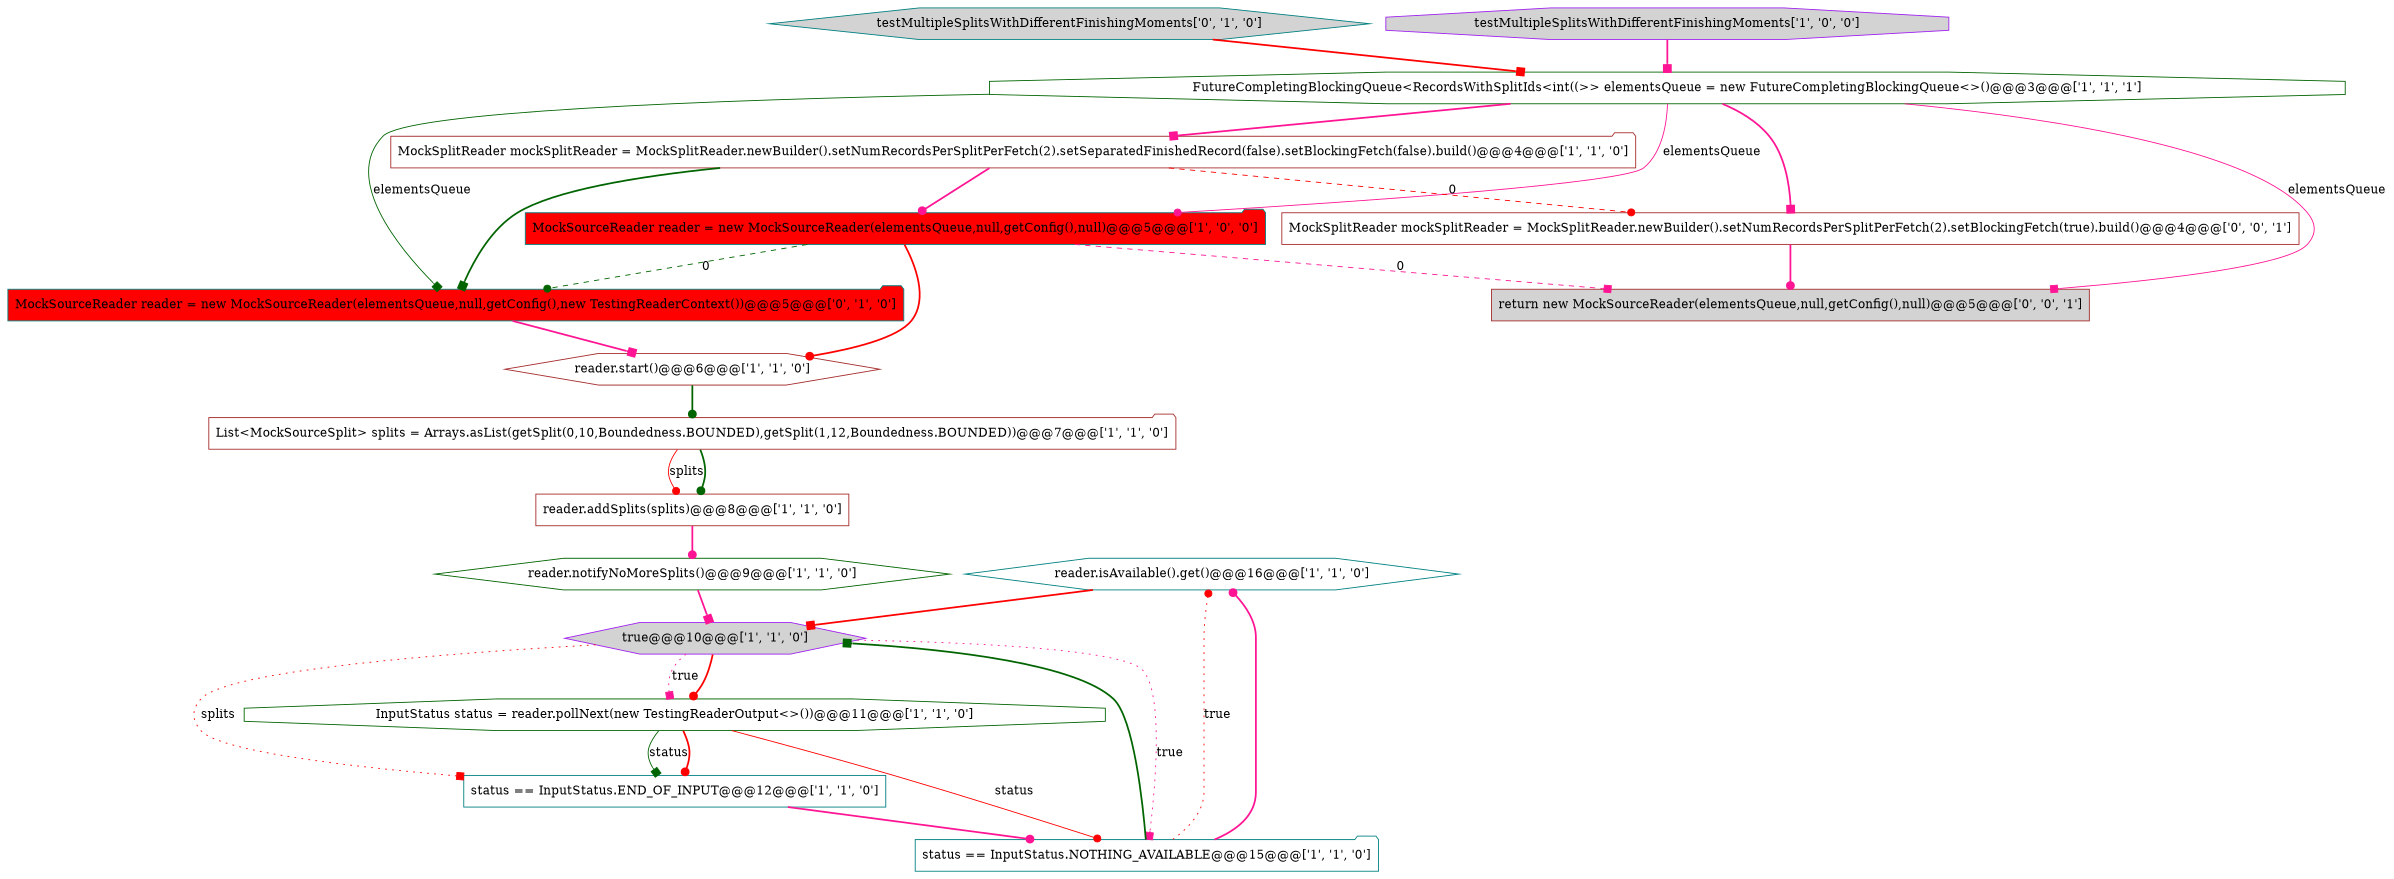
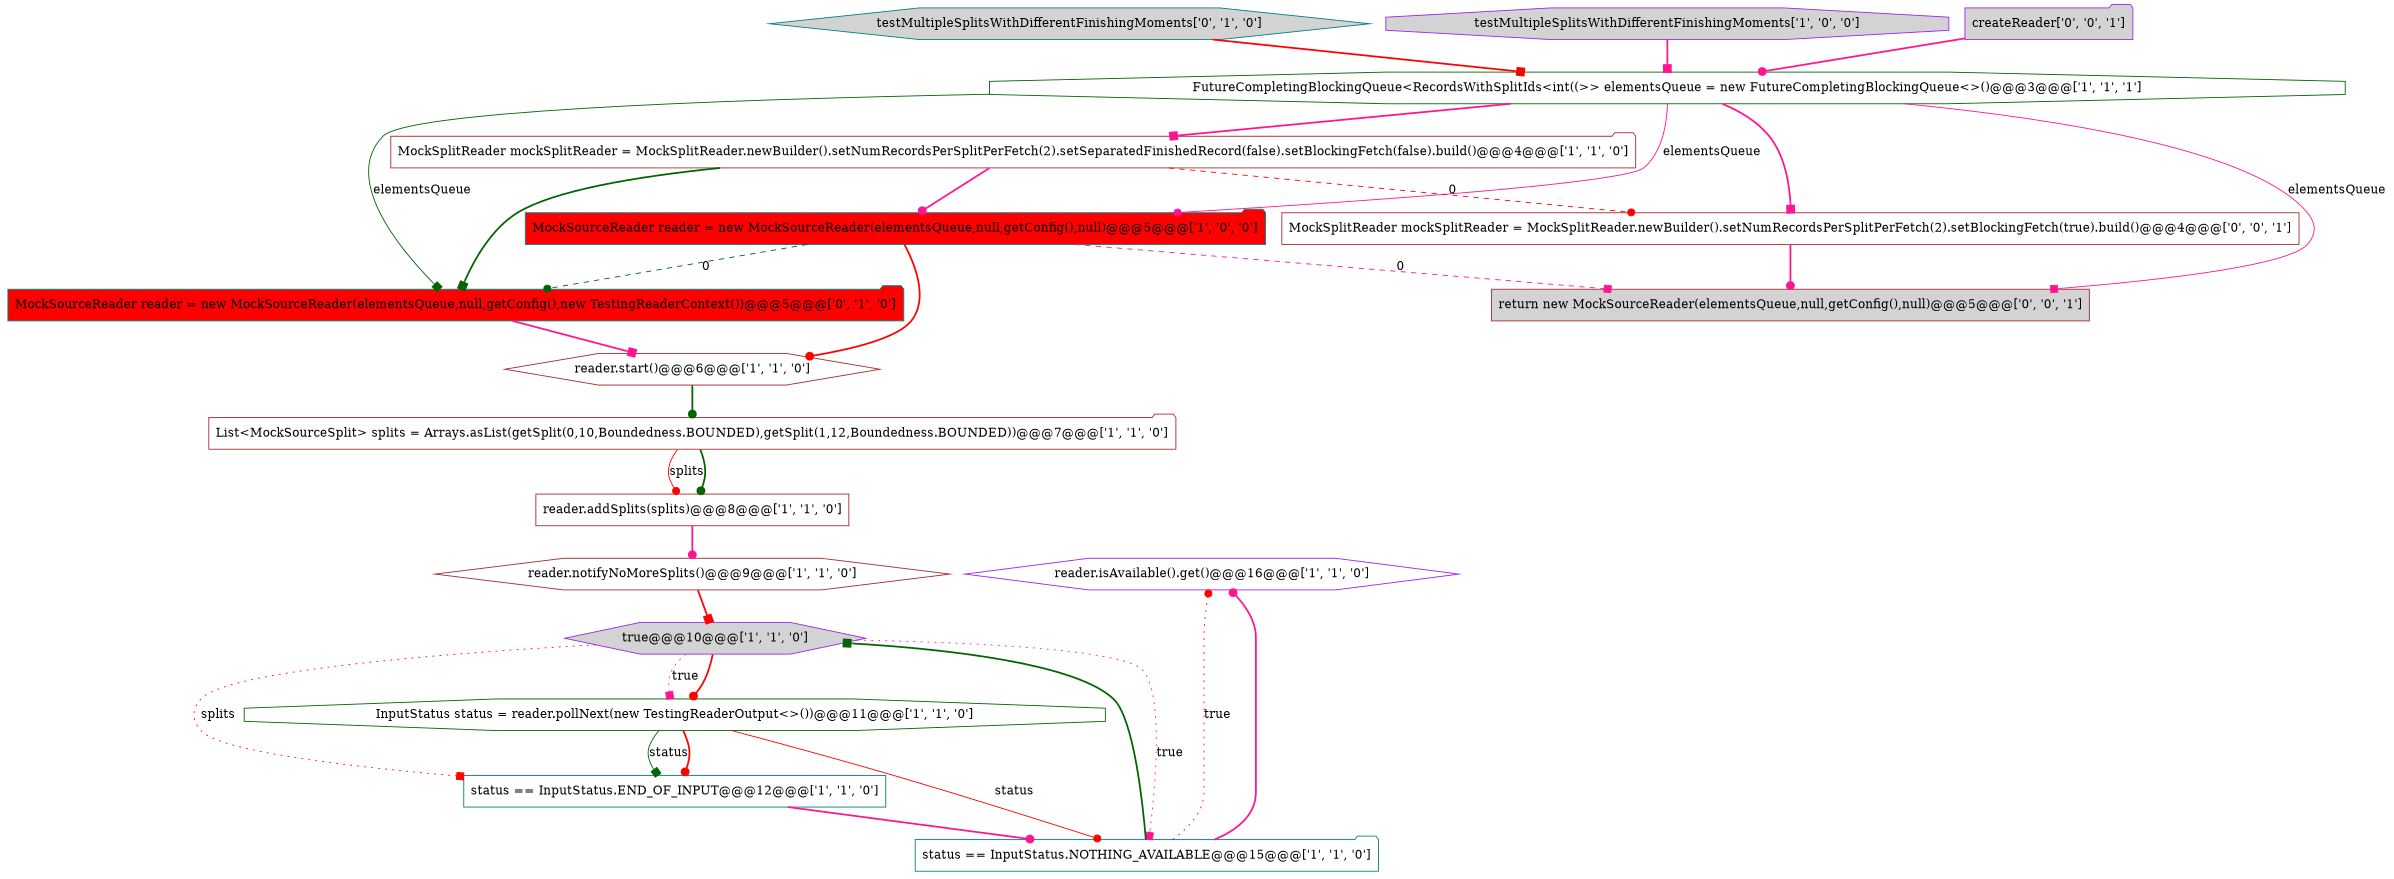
none -> (2049, 24)
(692, 574) -> (692, 574)
(1212, 574) -> (1212, 574)
(702, 602) -> (702, 602)
(955, 607) -> none
